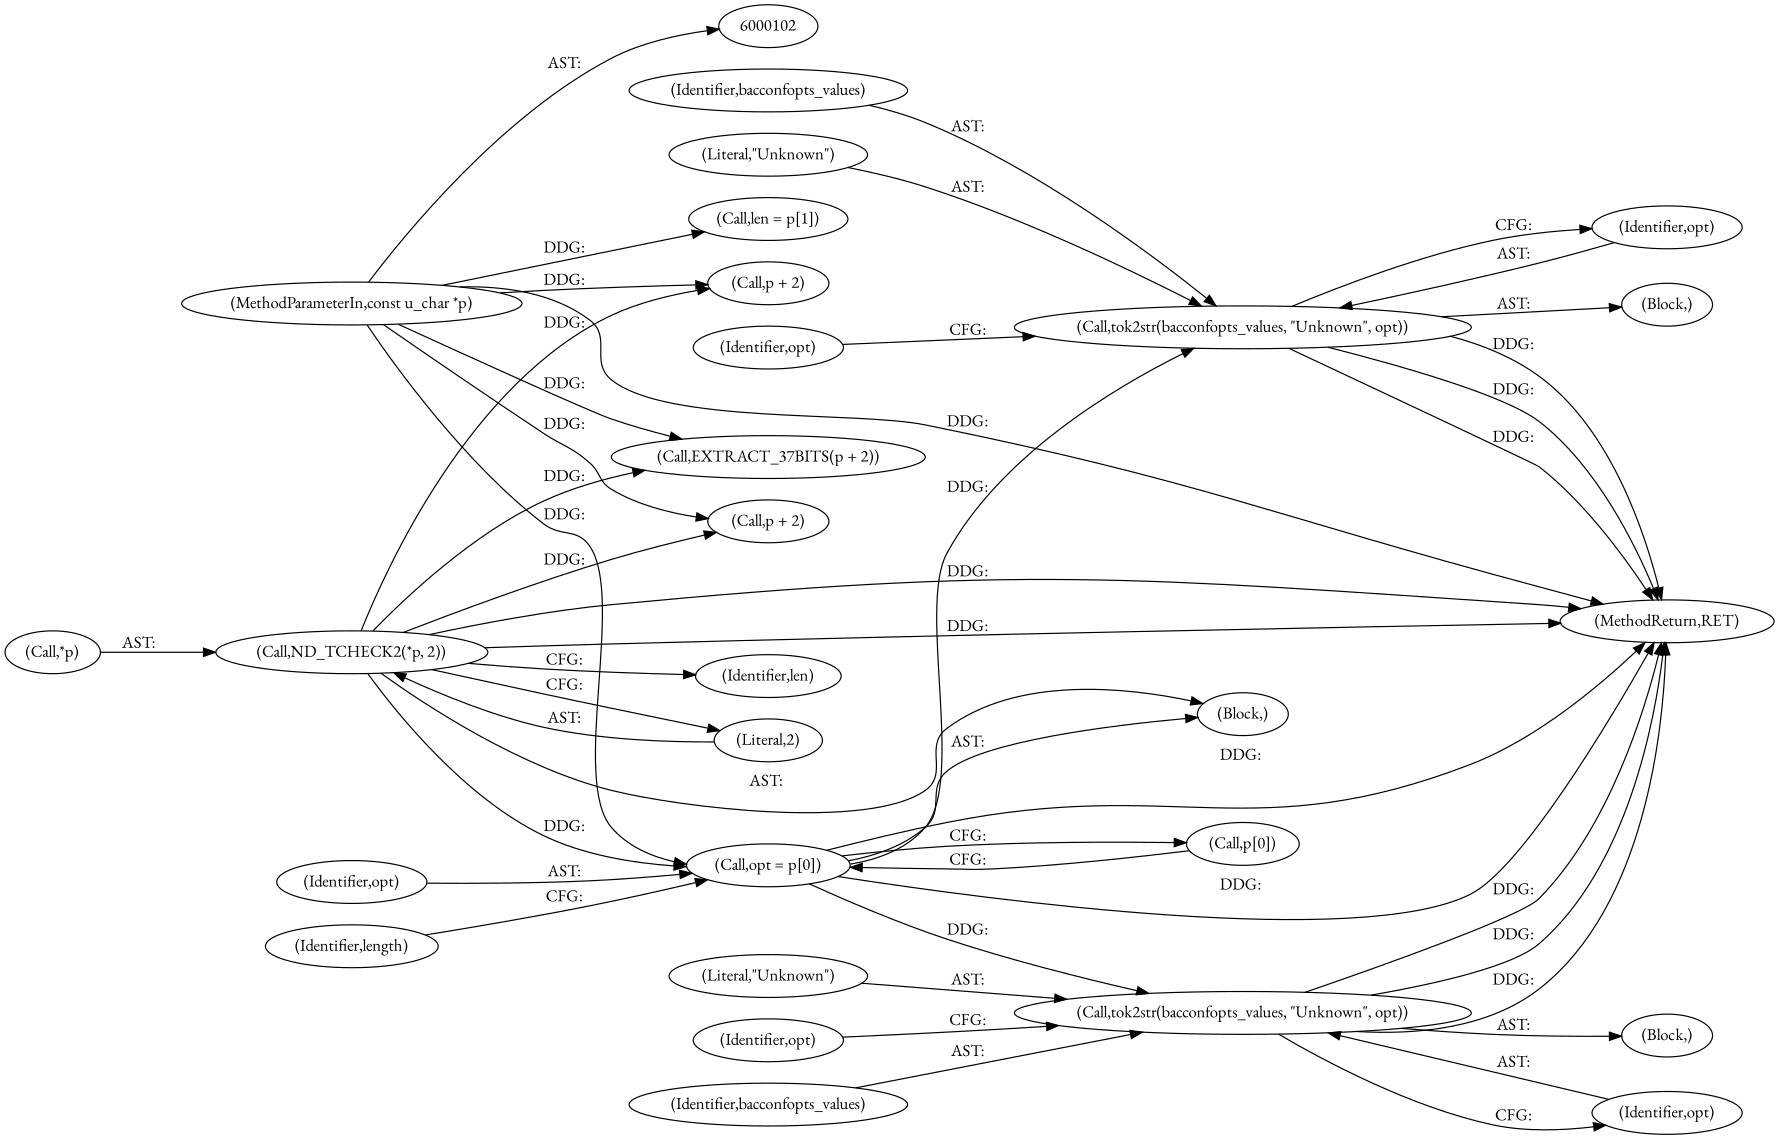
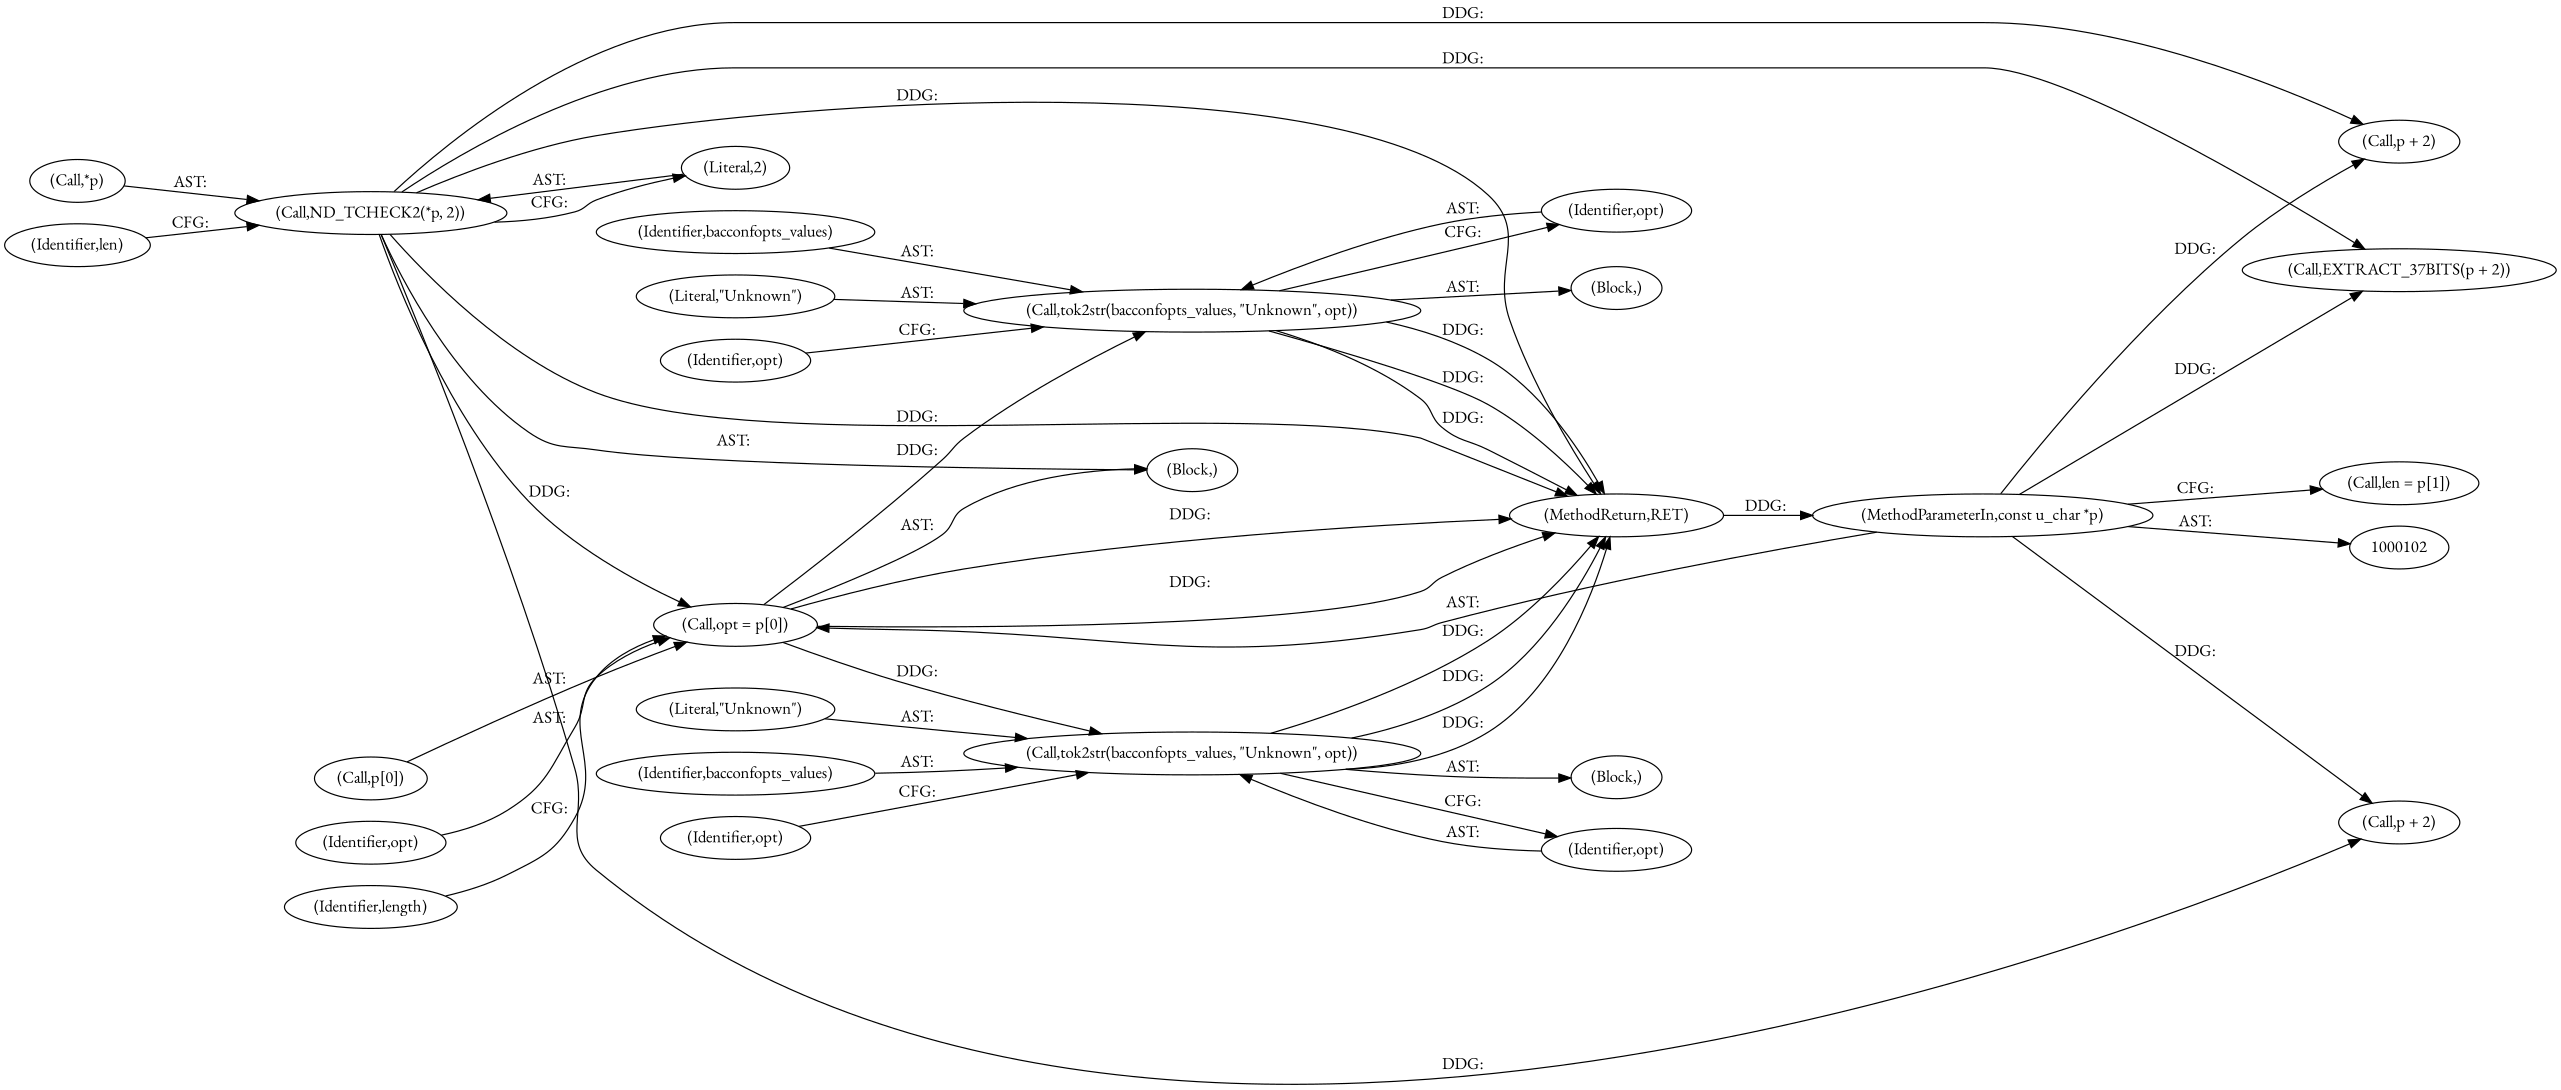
(768, 26) -> (2399, 548)
(567, 248) -> (2198, 489)
(1007, 442) -> (1762, 515)
(567, 515) -> (1465, 603)
(576, 671) -> (196, 232)
(1008, 844) -> none
(970, 860) -> (552, 679)
